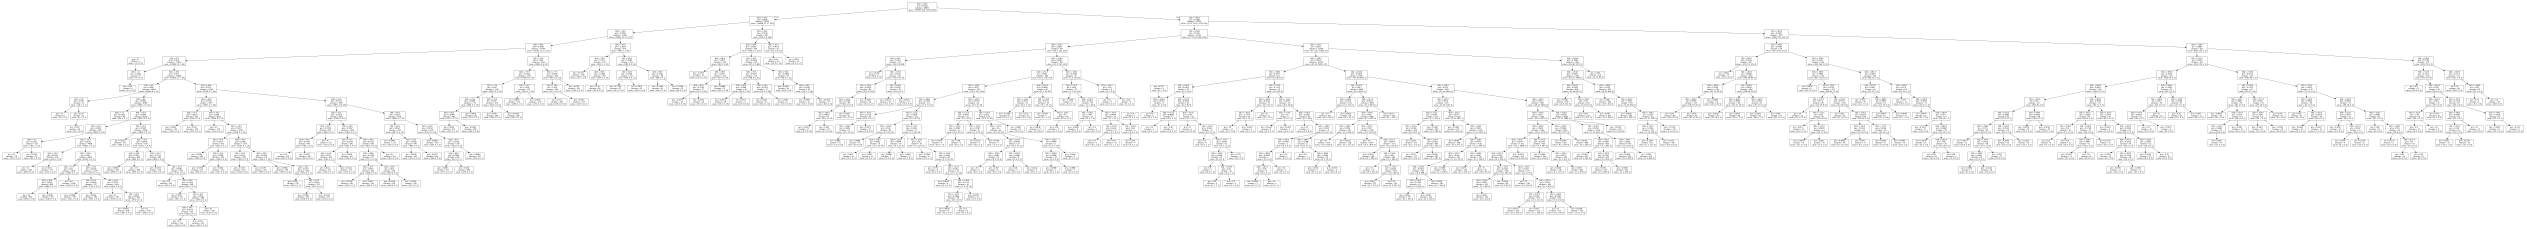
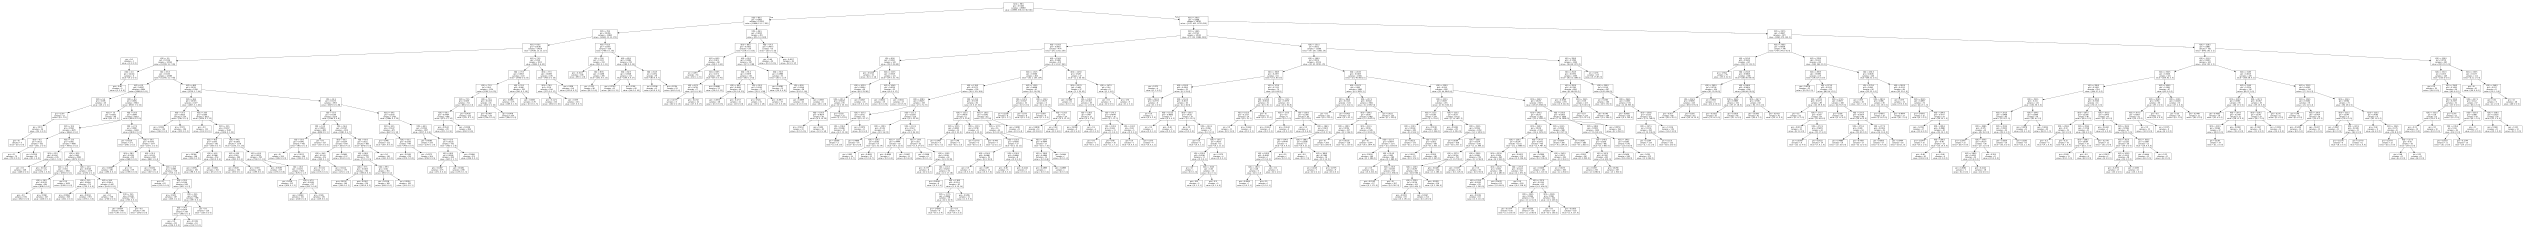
(69, 109) -> (28, 136)
(1130, 121) -> (1129, 136)
(1039, 122) -> (1047, 123)
